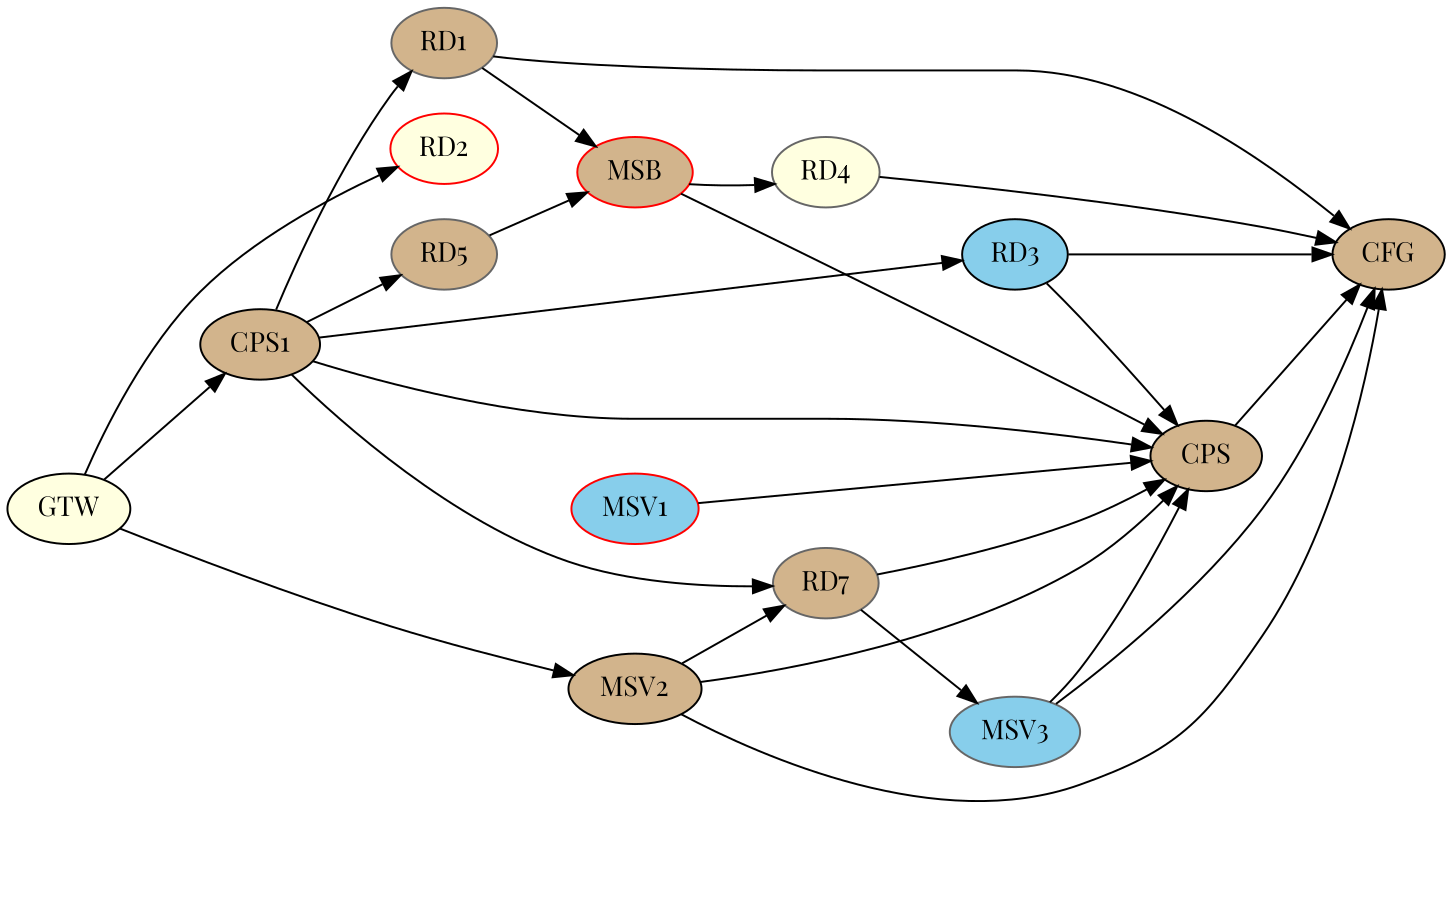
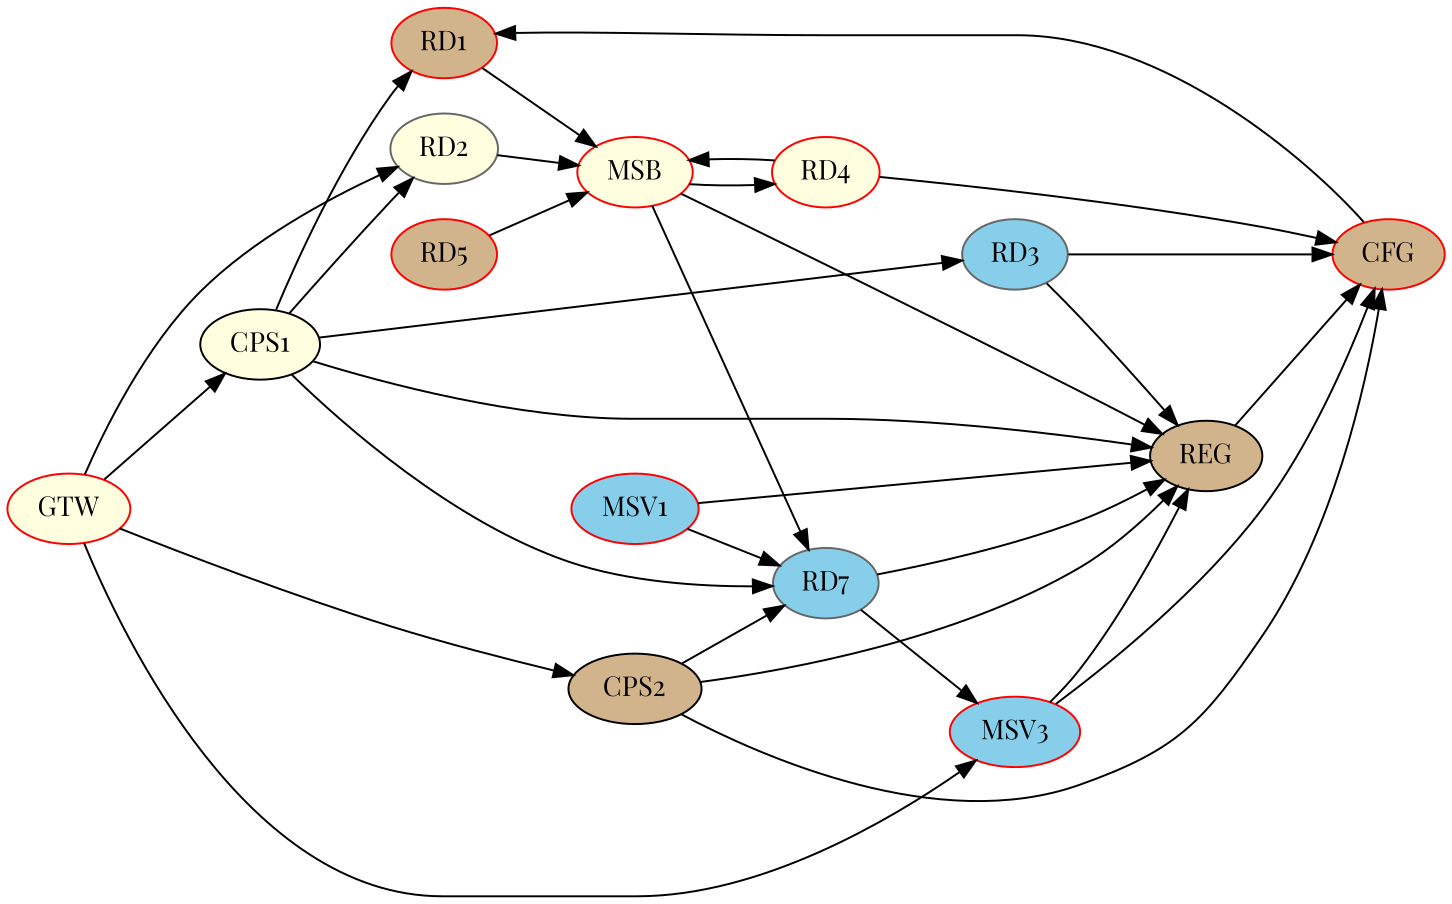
(444, 43) -> (444, 43)
(932, 70) -> (968, 35)
(444, 149) -> (444, 149)
none -> (528, 159)
none -> (742, 159)
(635, 172) -> (635, 172)
(826, 172) -> (826, 172)
(444, 254) -> (444, 254)
(1015, 254) -> (1015, 254)
(1389, 254) -> (1389, 254)
(345, 303) -> (343, 253)
(260, 344) -> (260, 344)
none -> (726, 369)
(1206, 456) -> (1206, 456)
(69, 509) -> (69, 509)
none -> (724, 544)
(826, 583) -> (826, 583)
(635, 689) -> (635, 689)
(1015, 732) -> (1015, 732)
none -> (450, 896)
